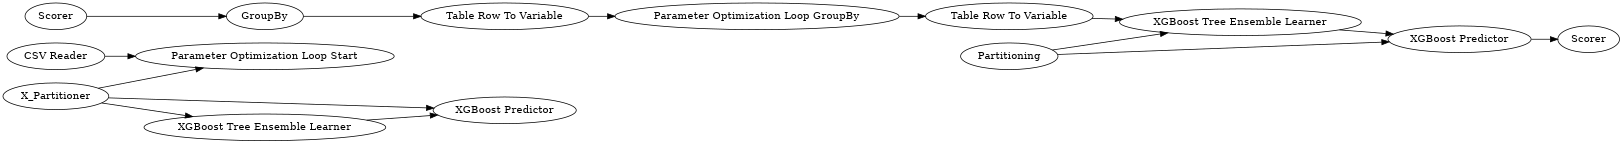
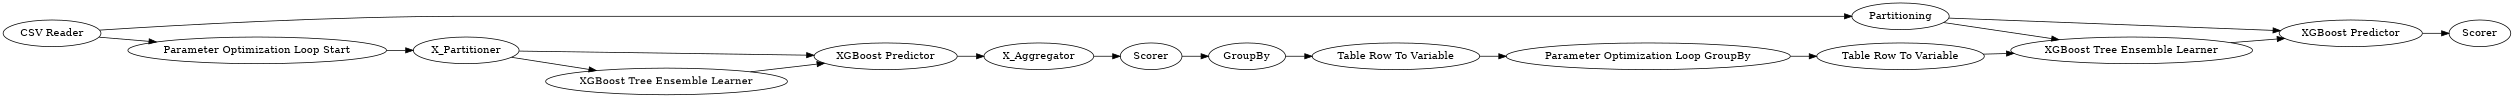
none -> (972, 16)
none -> (1039, 56)
(147, 79) -> (396, 50)
